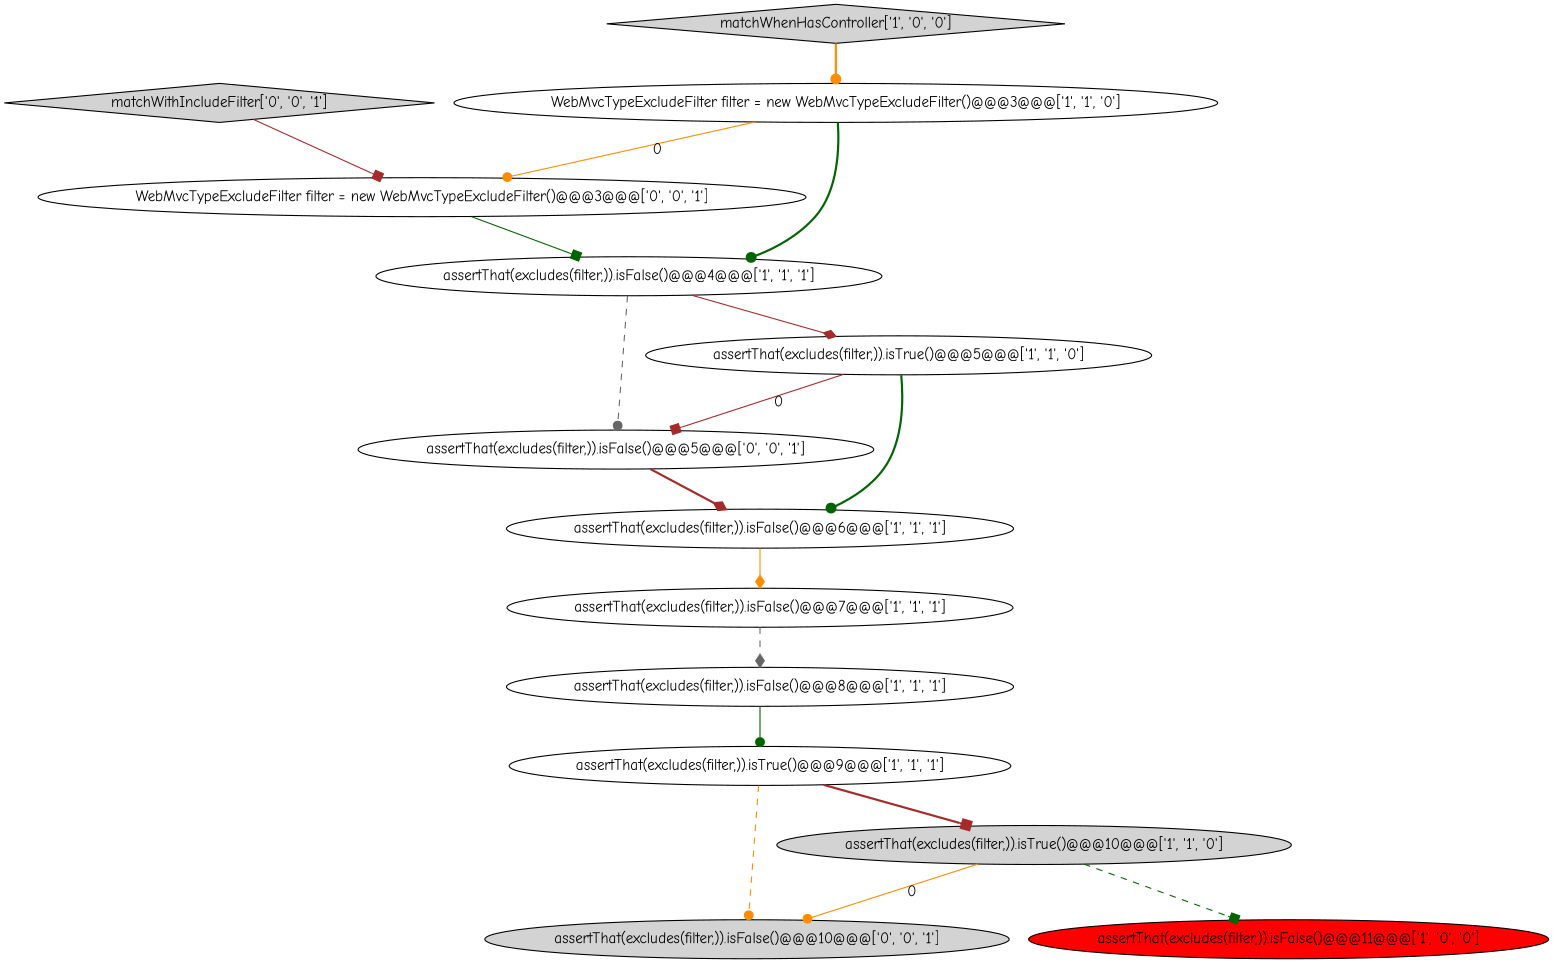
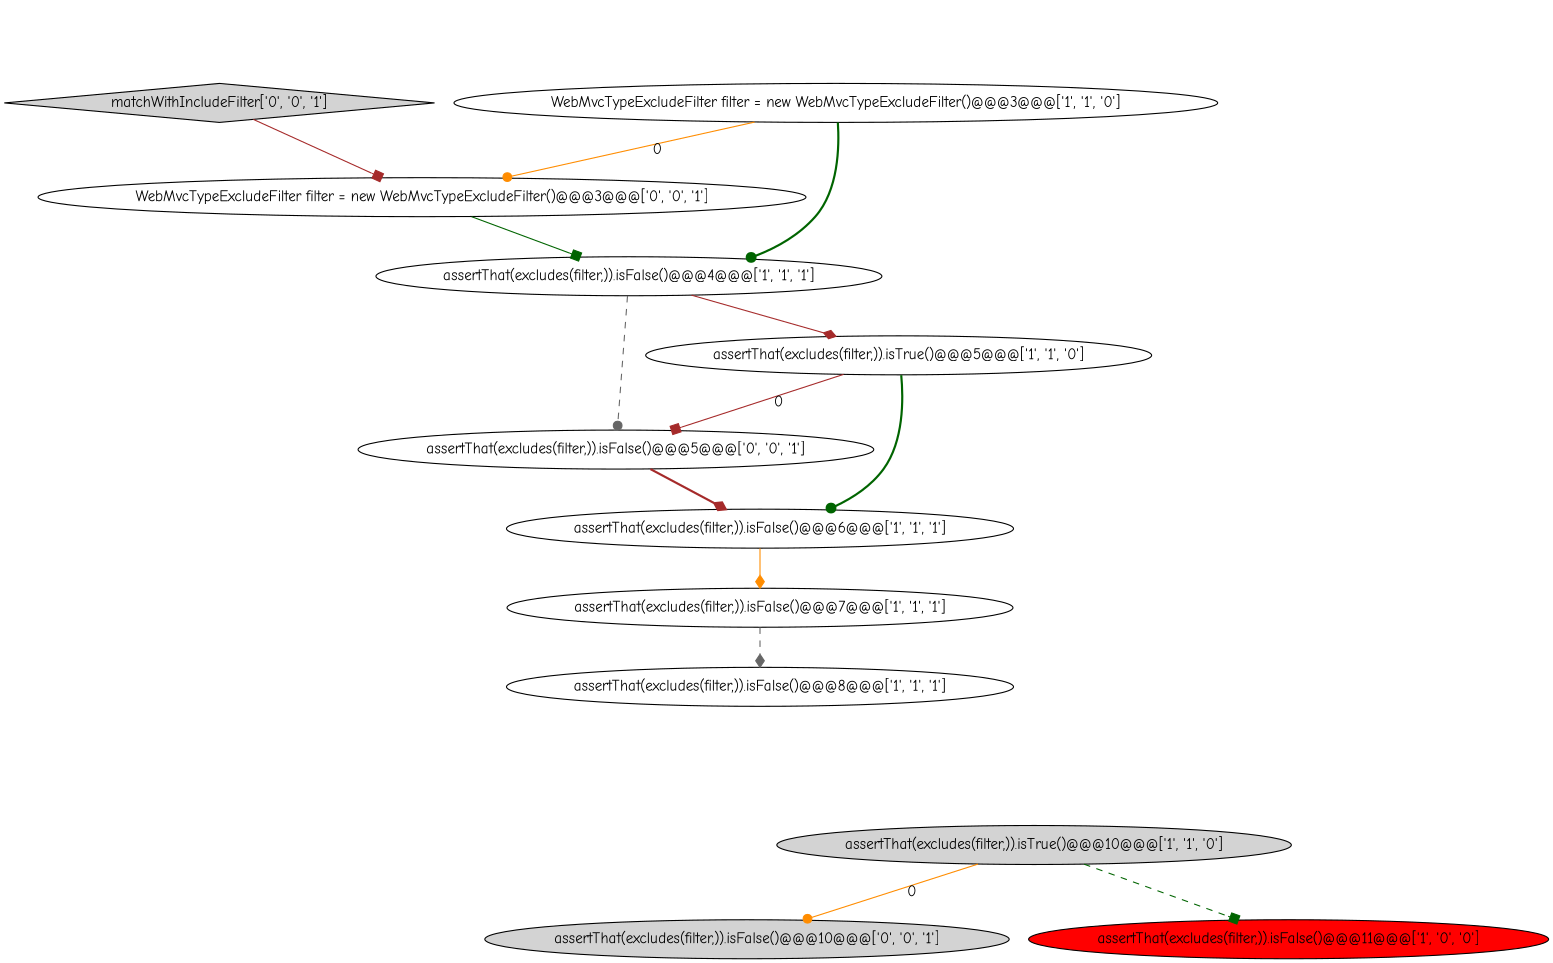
(836, 24) -> none
(760, 766) -> none
